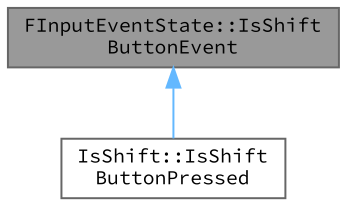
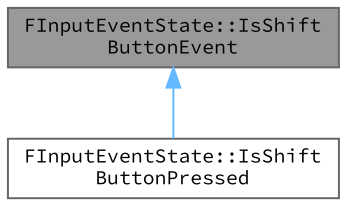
(173, 168) -> (173, 168)
